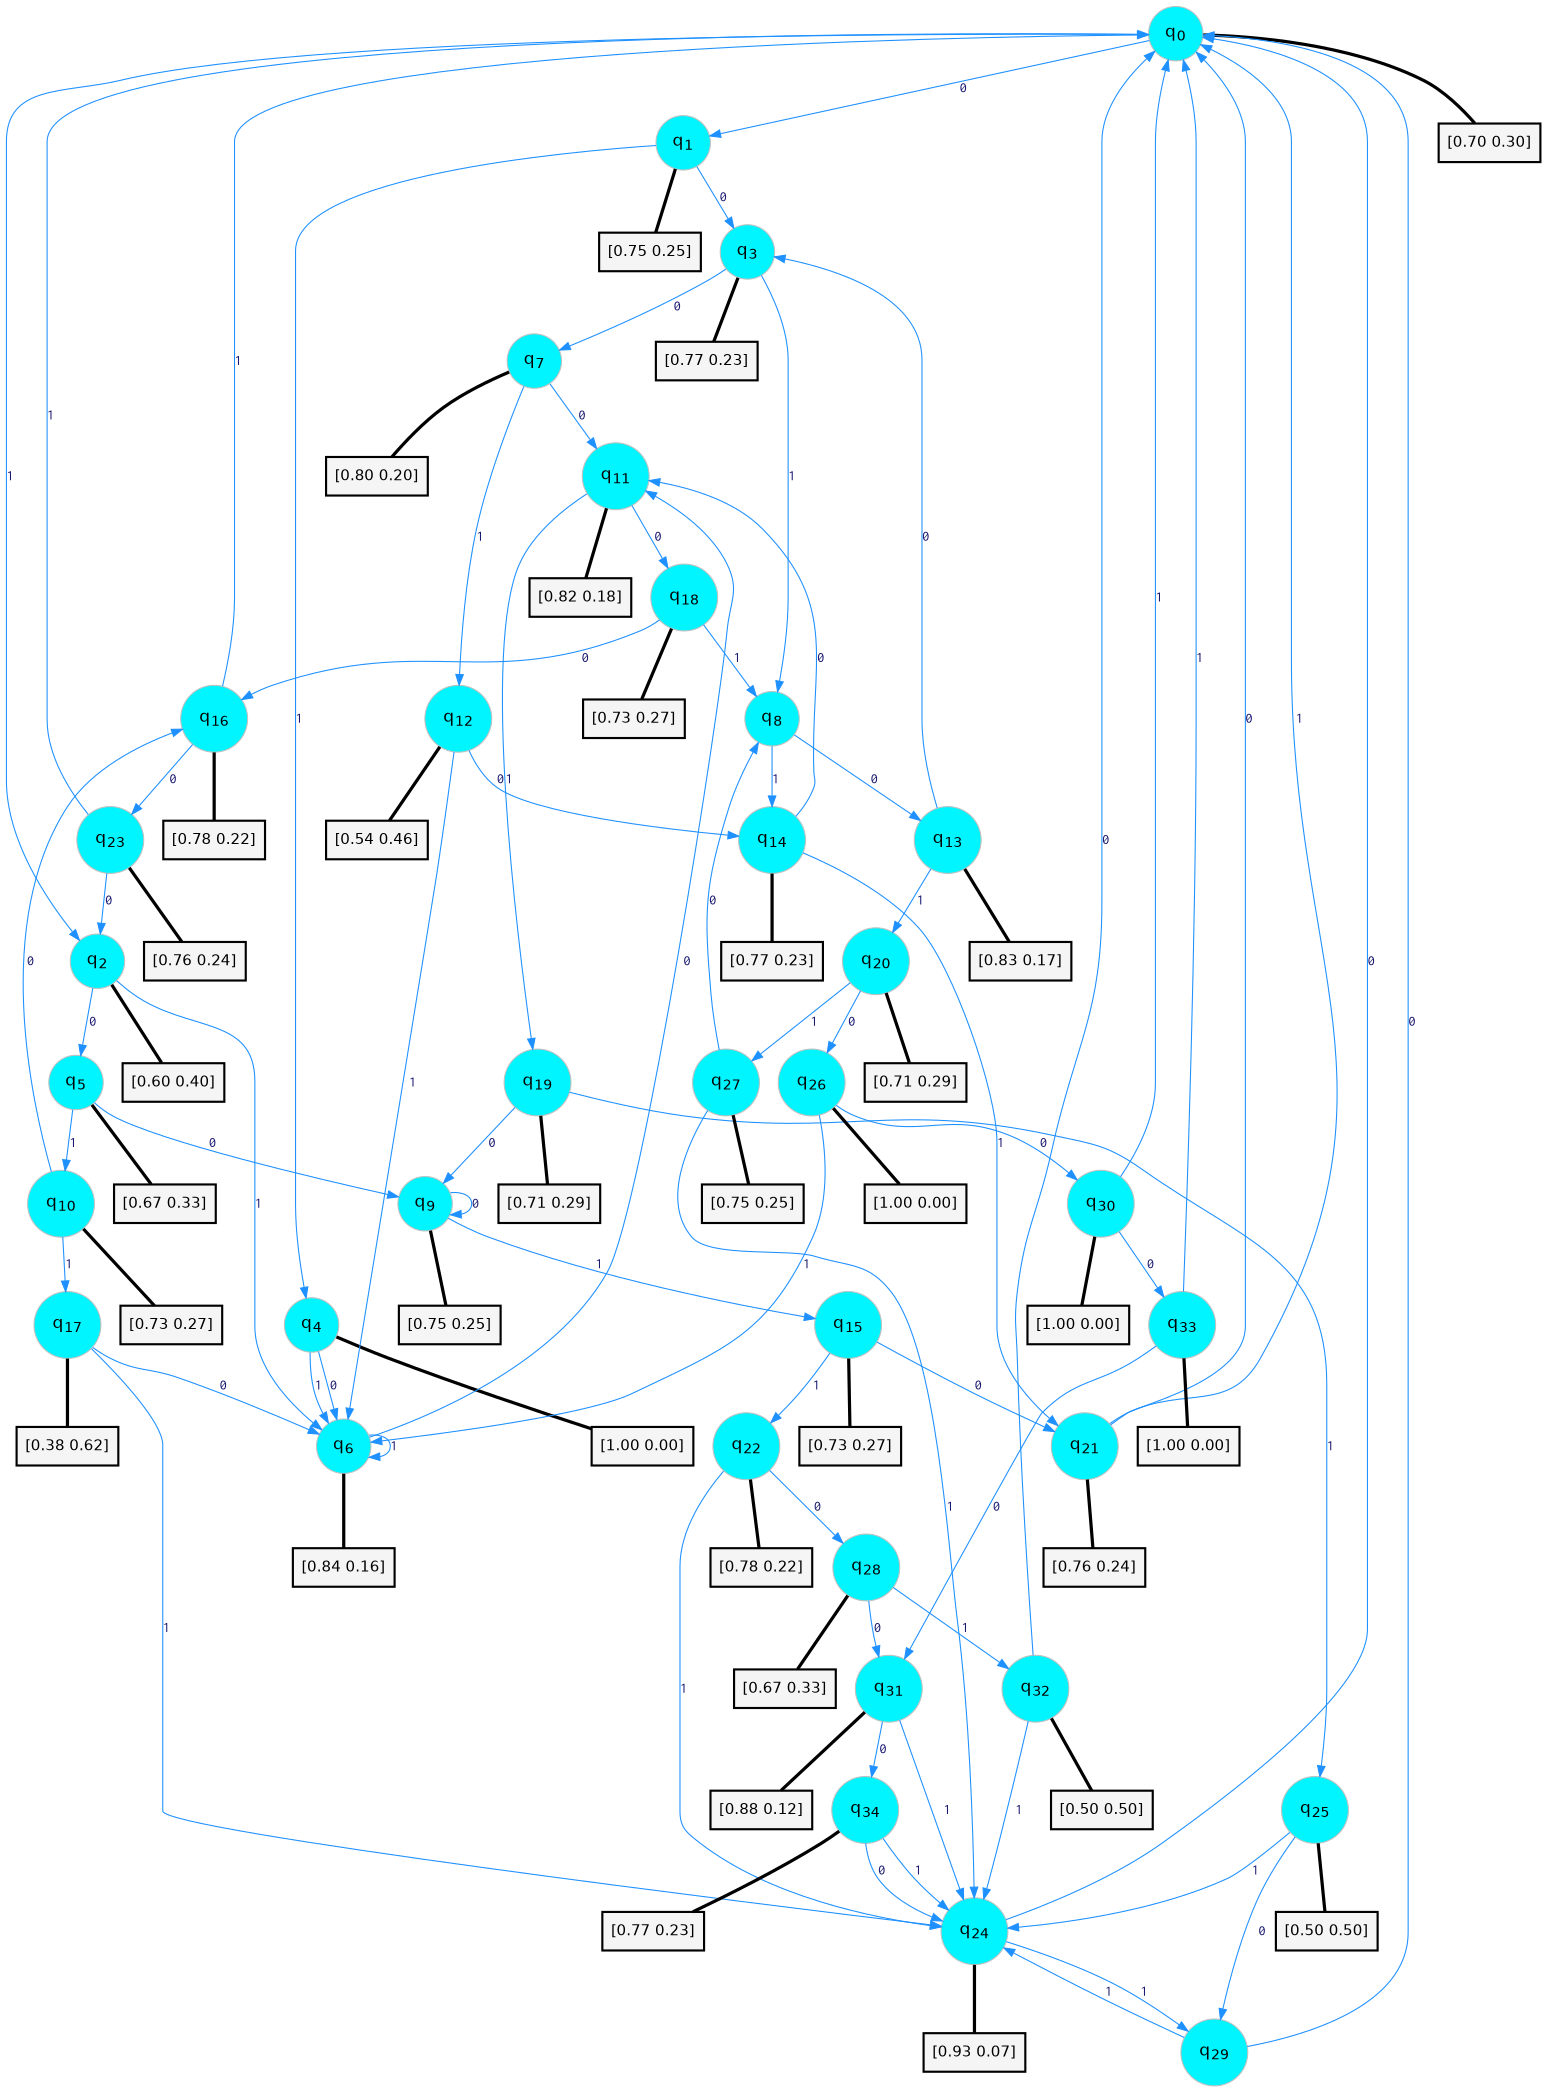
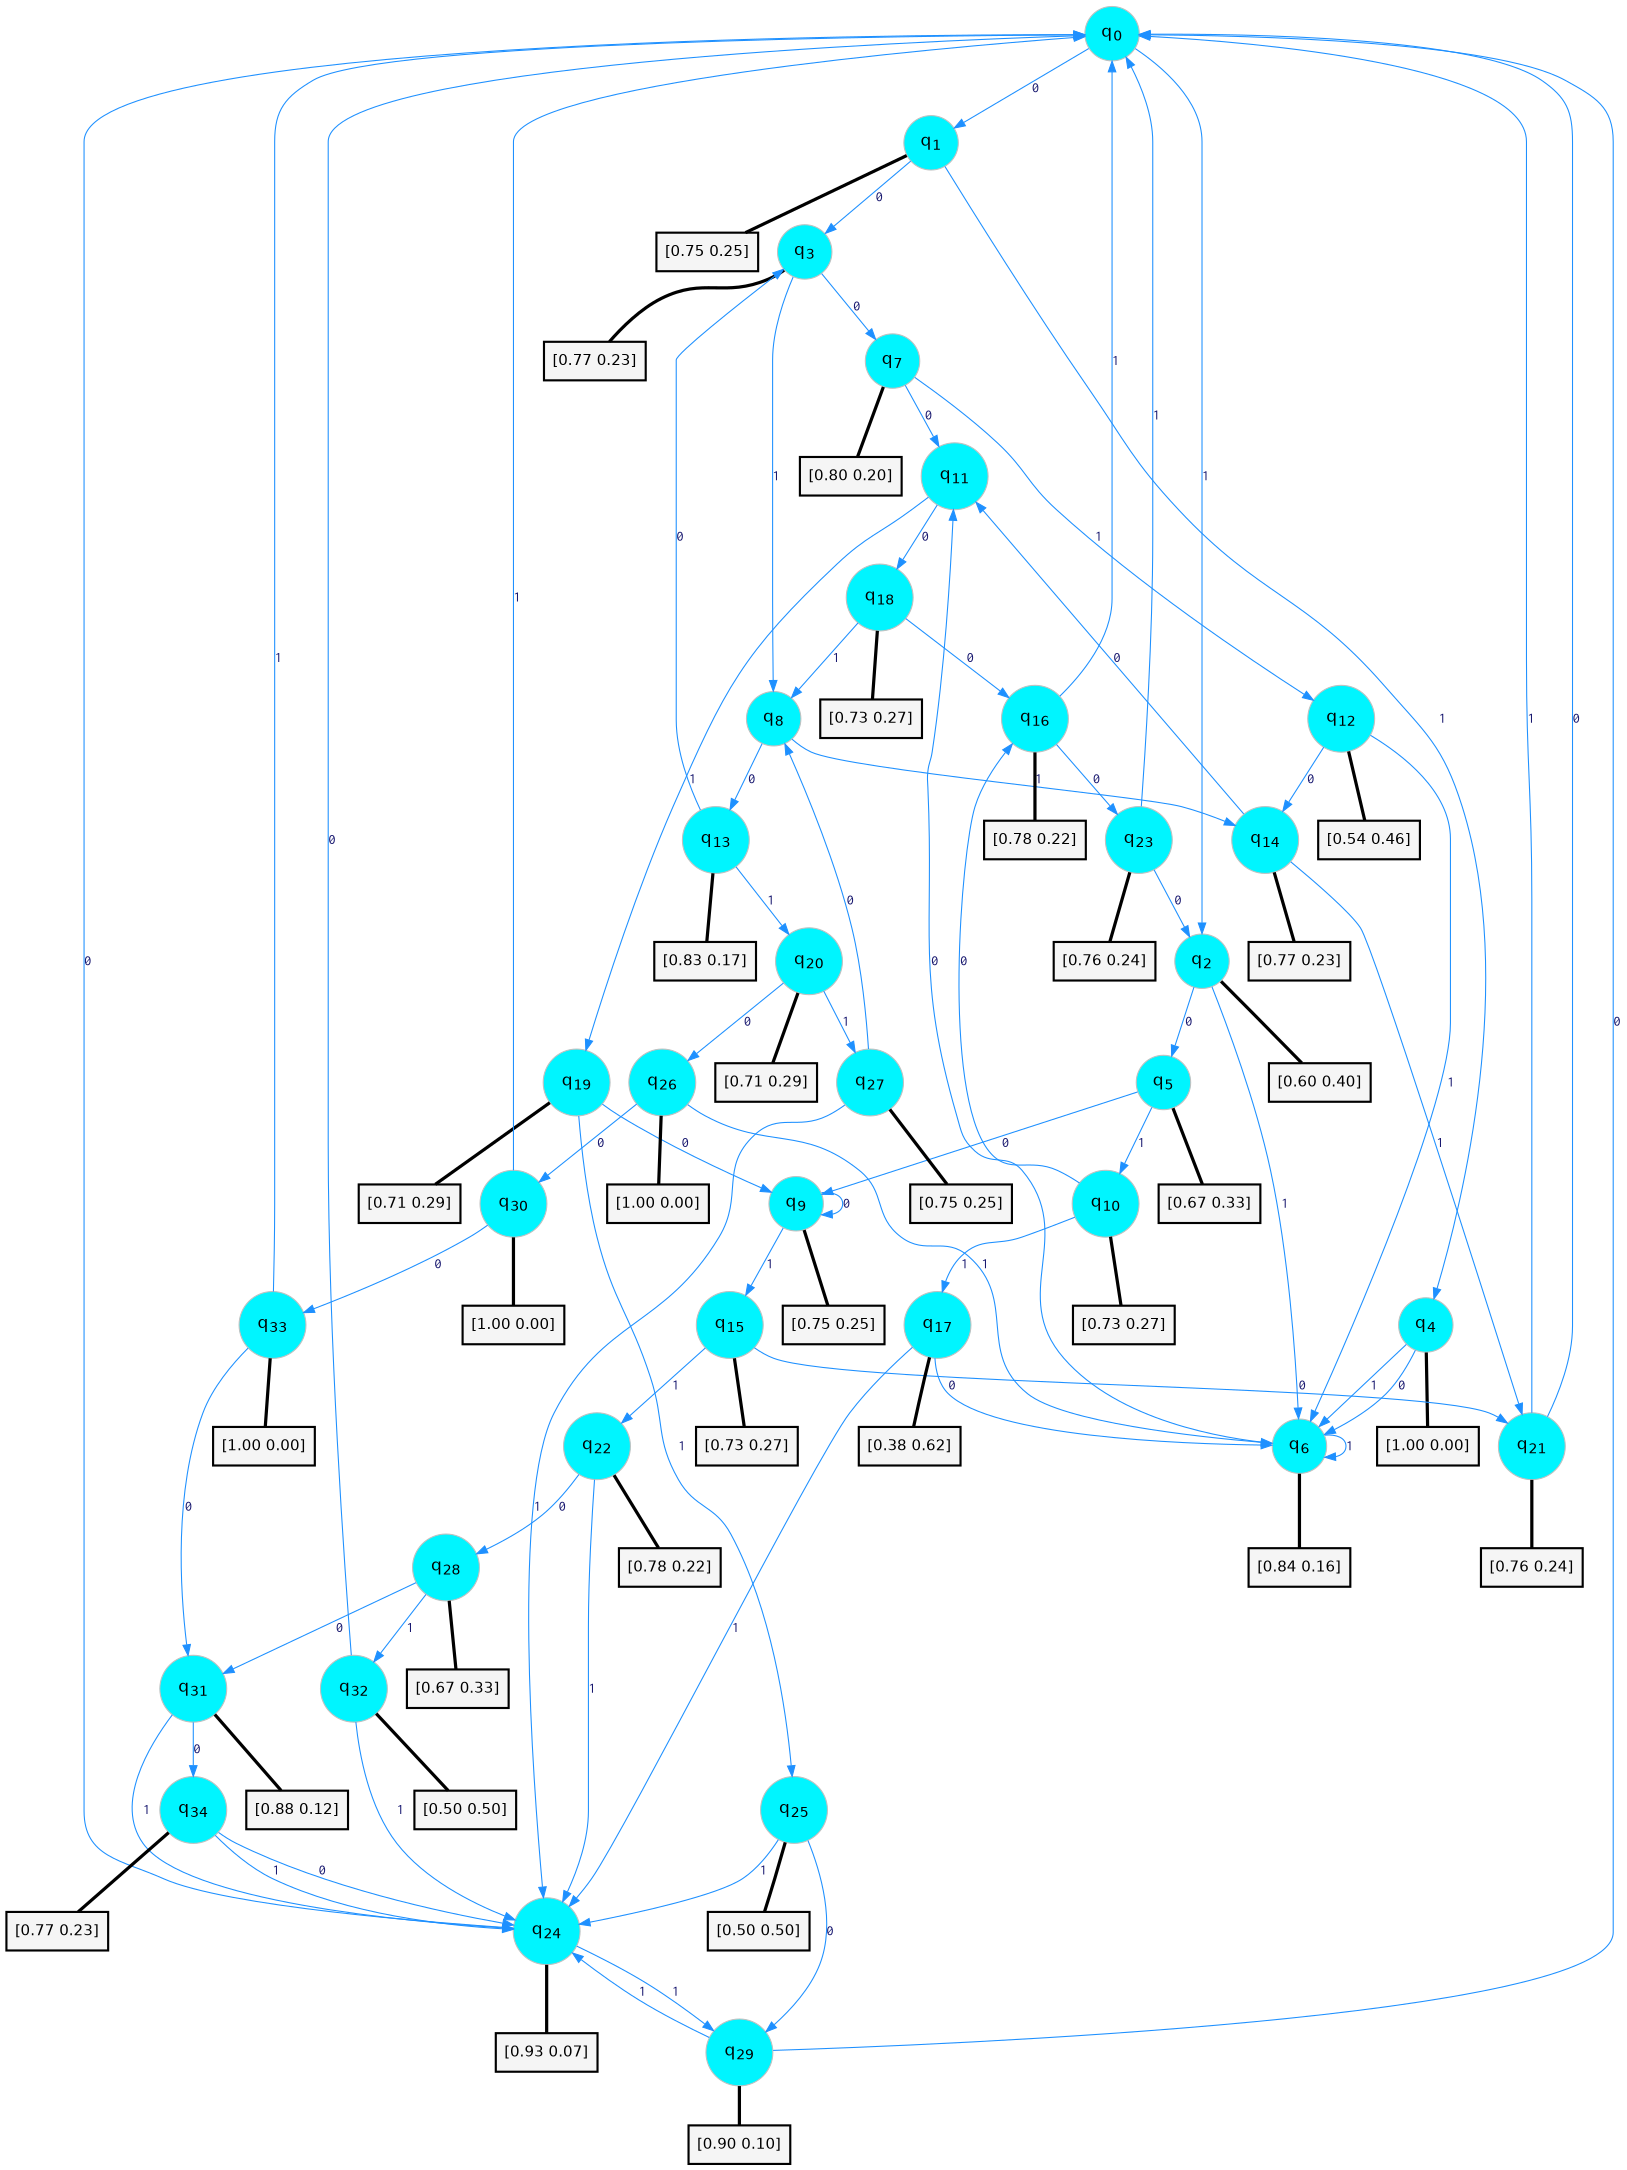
(1490, 143) -> none
(580, 598) -> none
none -> (739, 2145)
